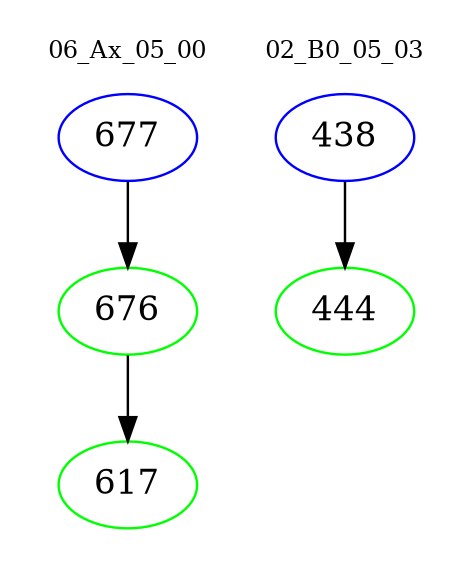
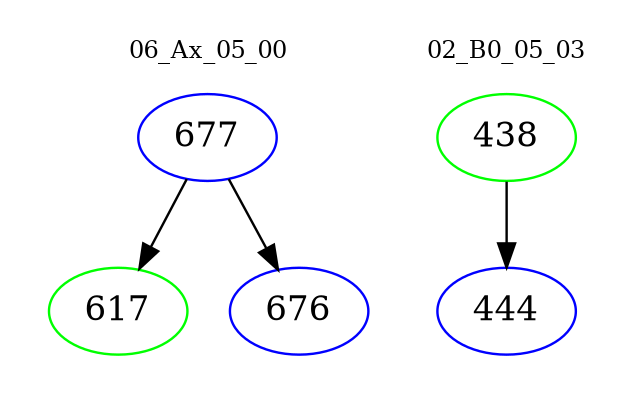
(345, 138) -> (507, 138)
(128, 311) -> (299, 311)
(345, 311) -> (507, 311)
(128, 386) -> (169, 213)
